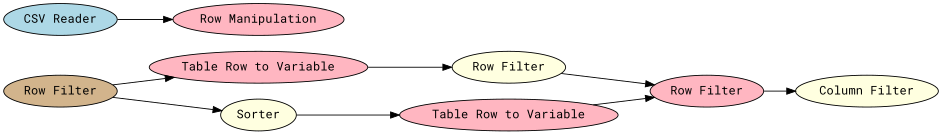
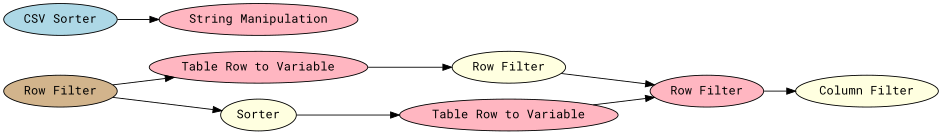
(60, 19) -> (60, 19)
(258, 19) -> (258, 19)
